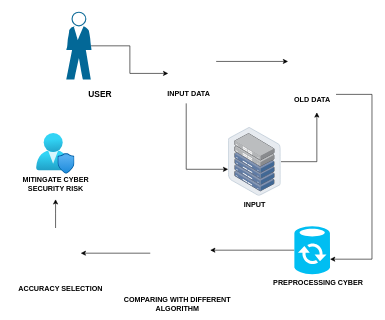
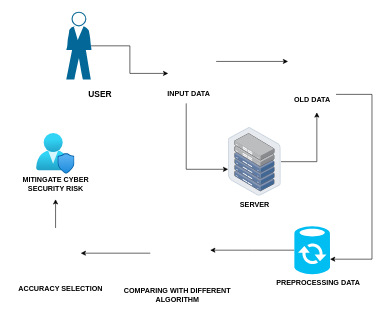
(255, 206) -> (255, 206)
(319, 284) -> (319, 284)
(177, 305) -> (177, 296)
